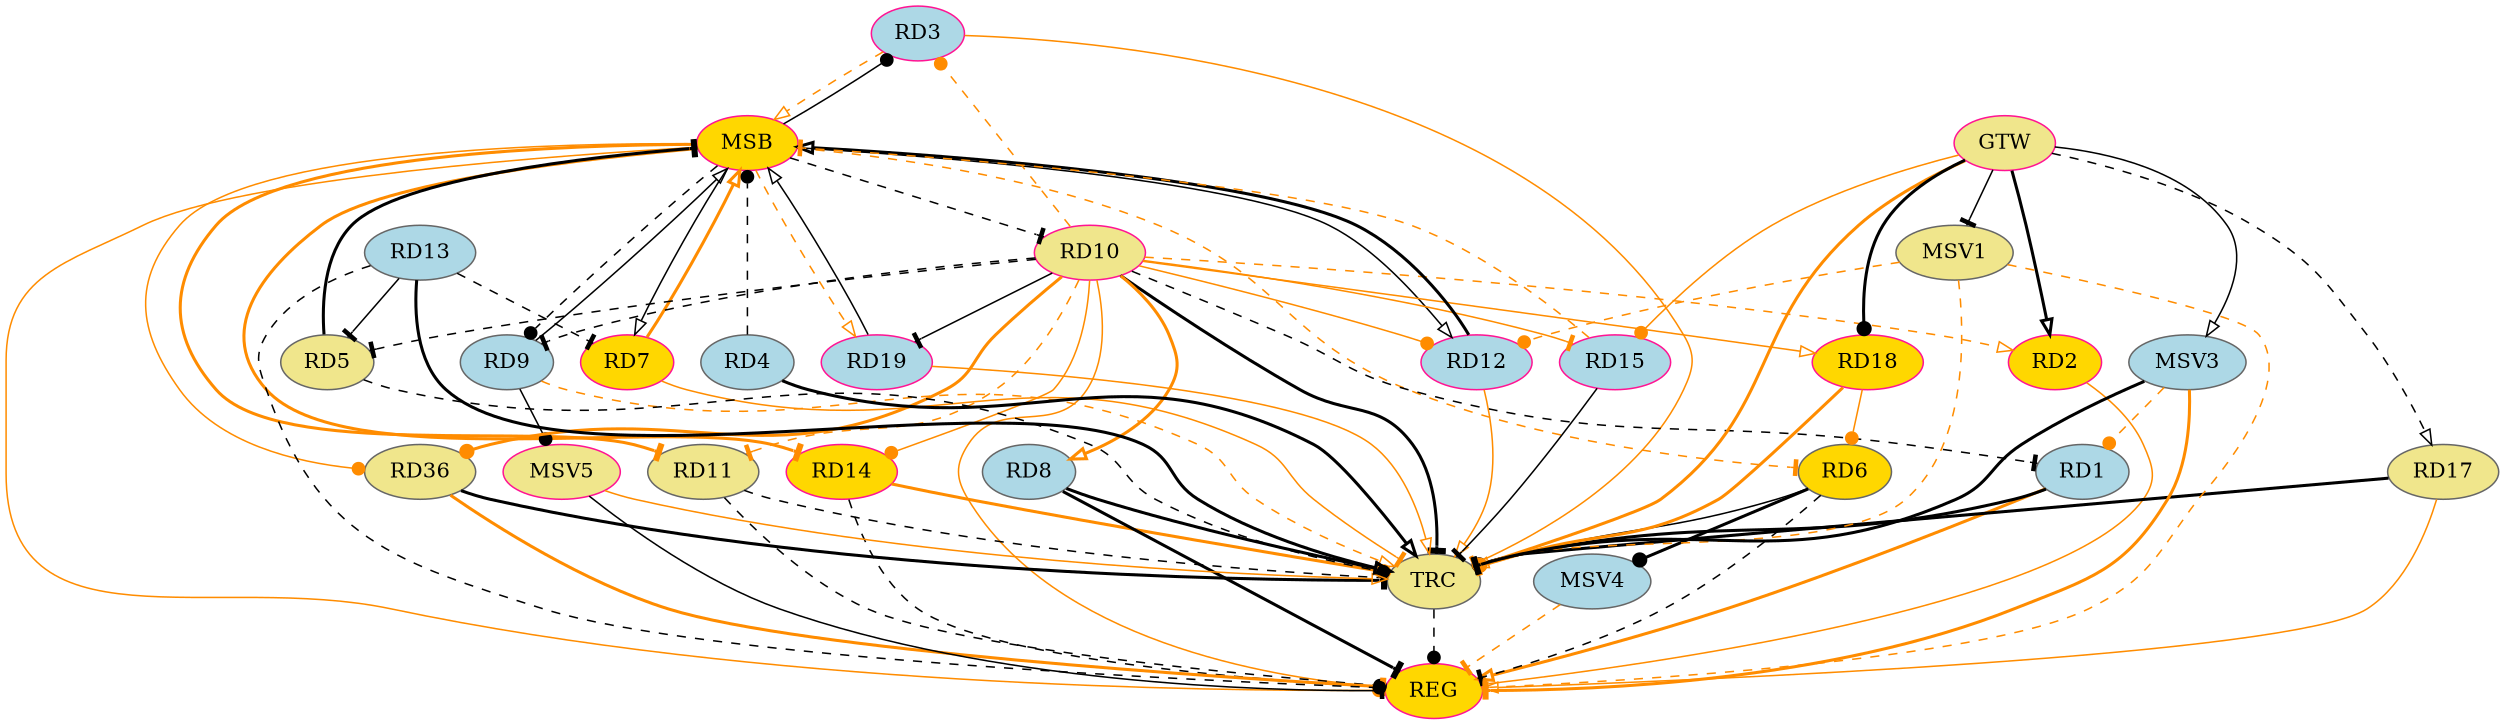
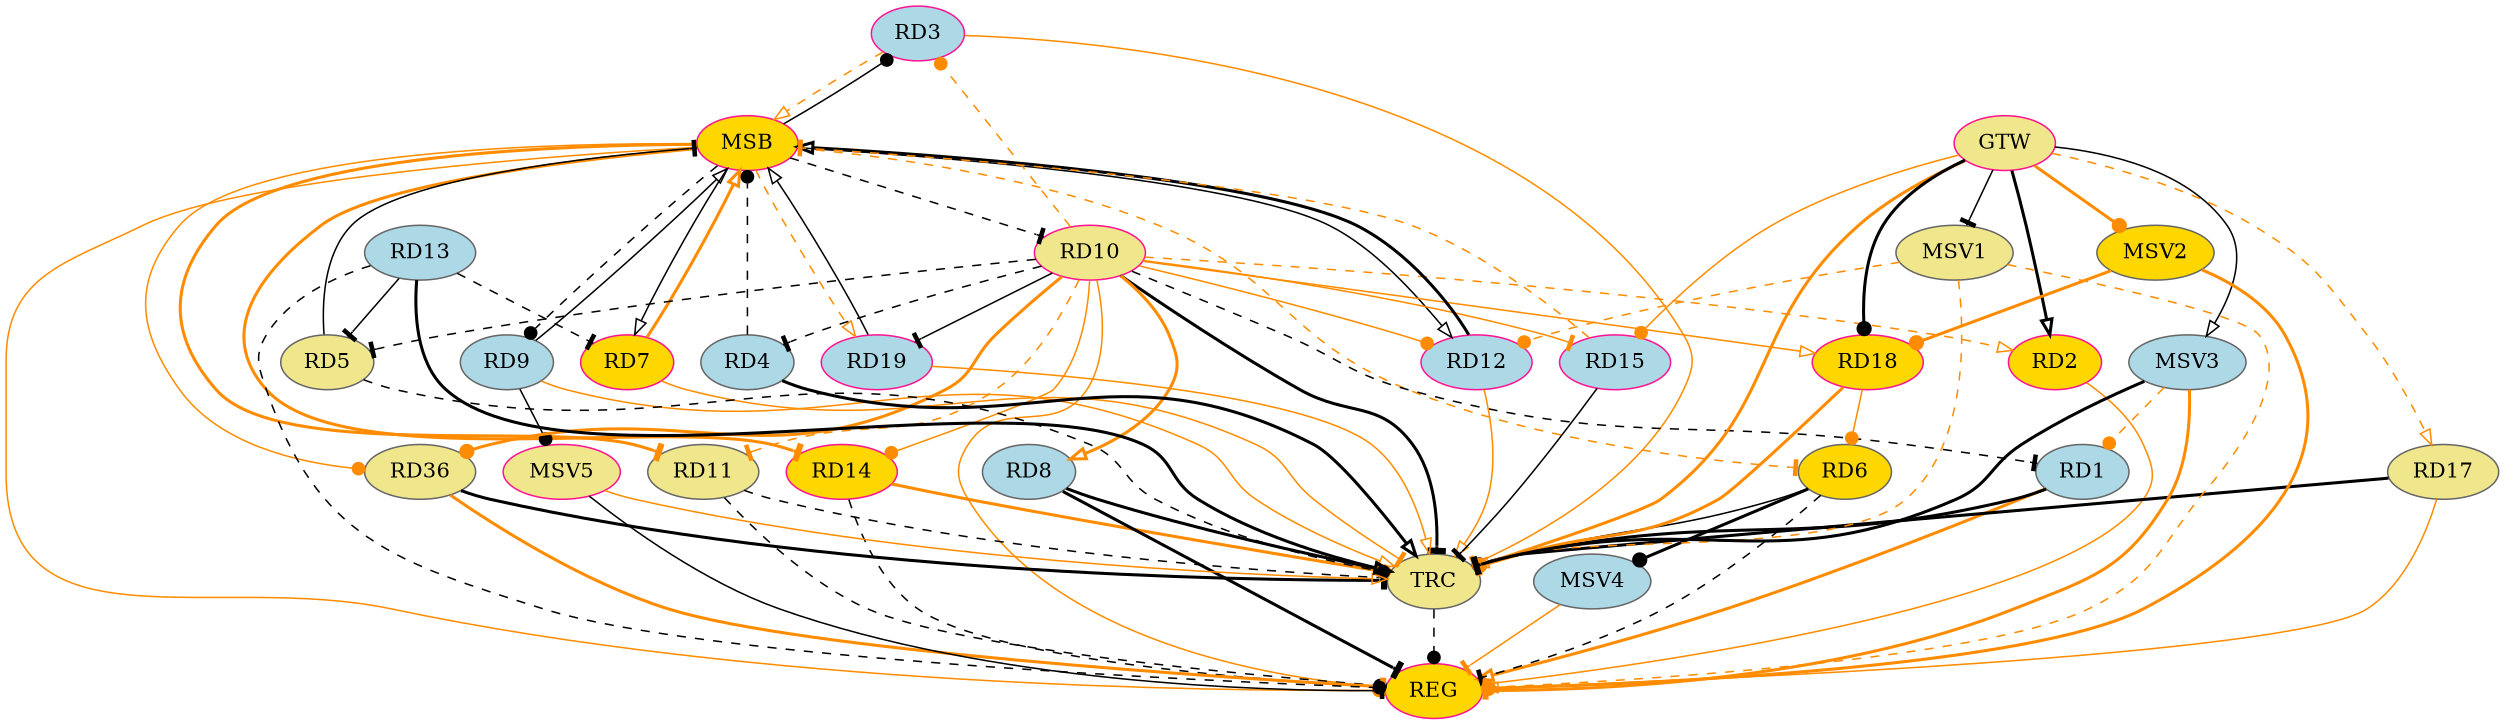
(362, 218) -> (362, 218)
(2277, 241) -> (2277, 241)
none -> (2155, 253)
(790, 287) -> (915, 301)
(1113, 413) -> (1113, 413)
(1515, 635) -> (1515, 635)
